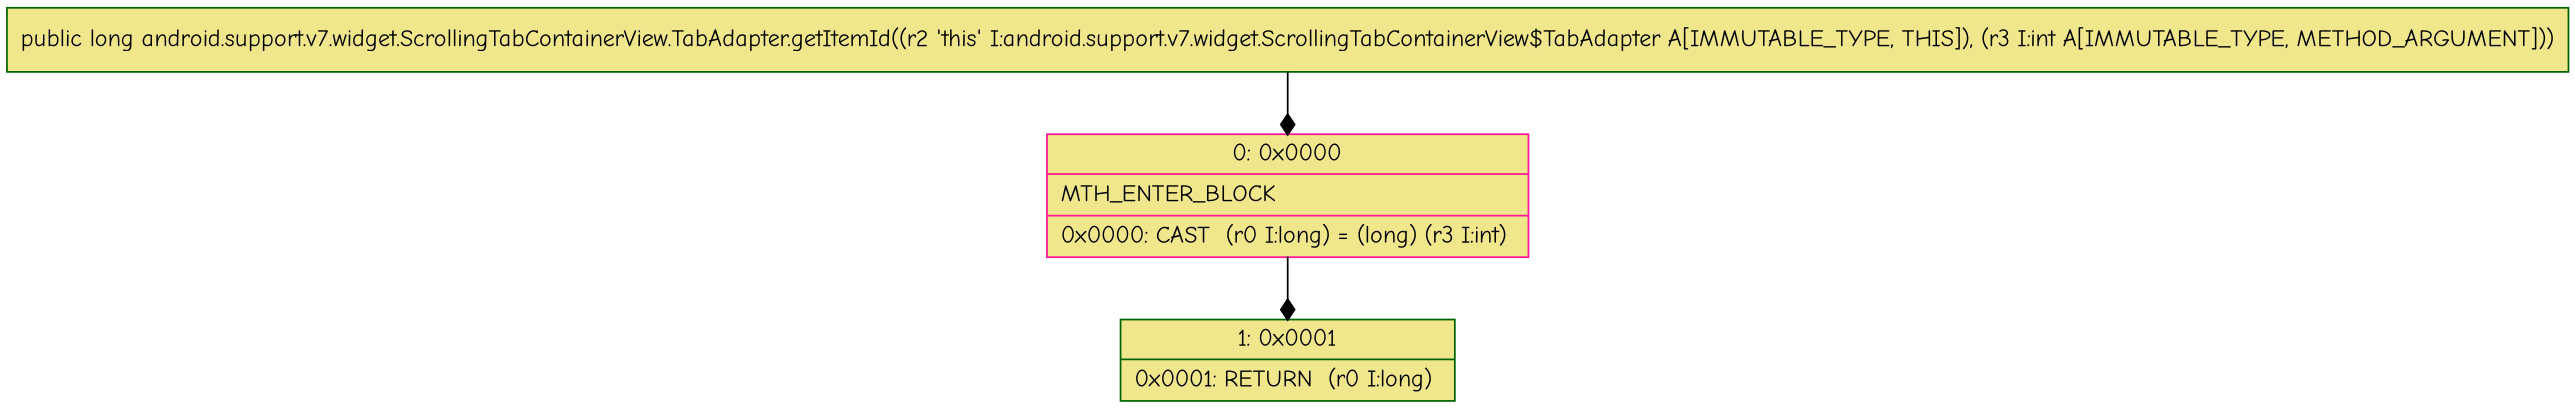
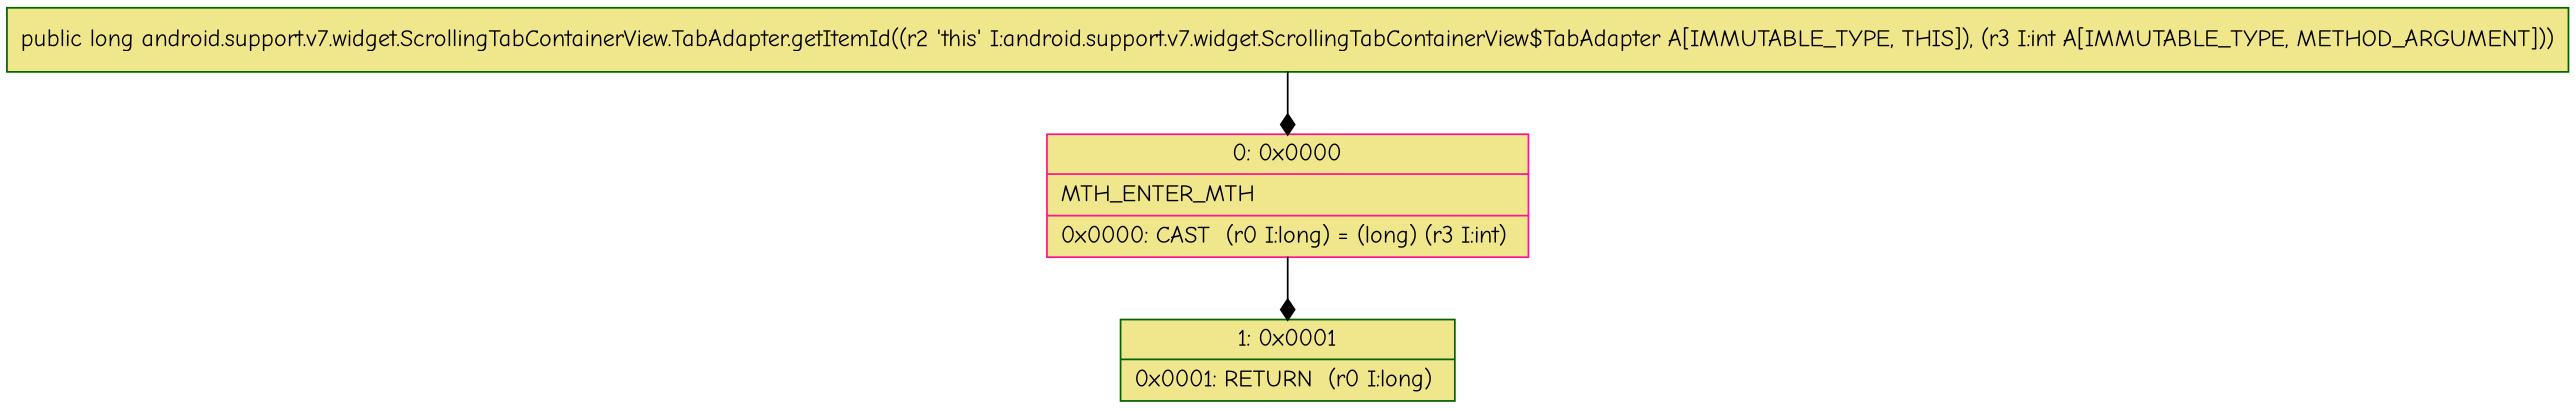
(1168, 194) -> (1158, 194)
